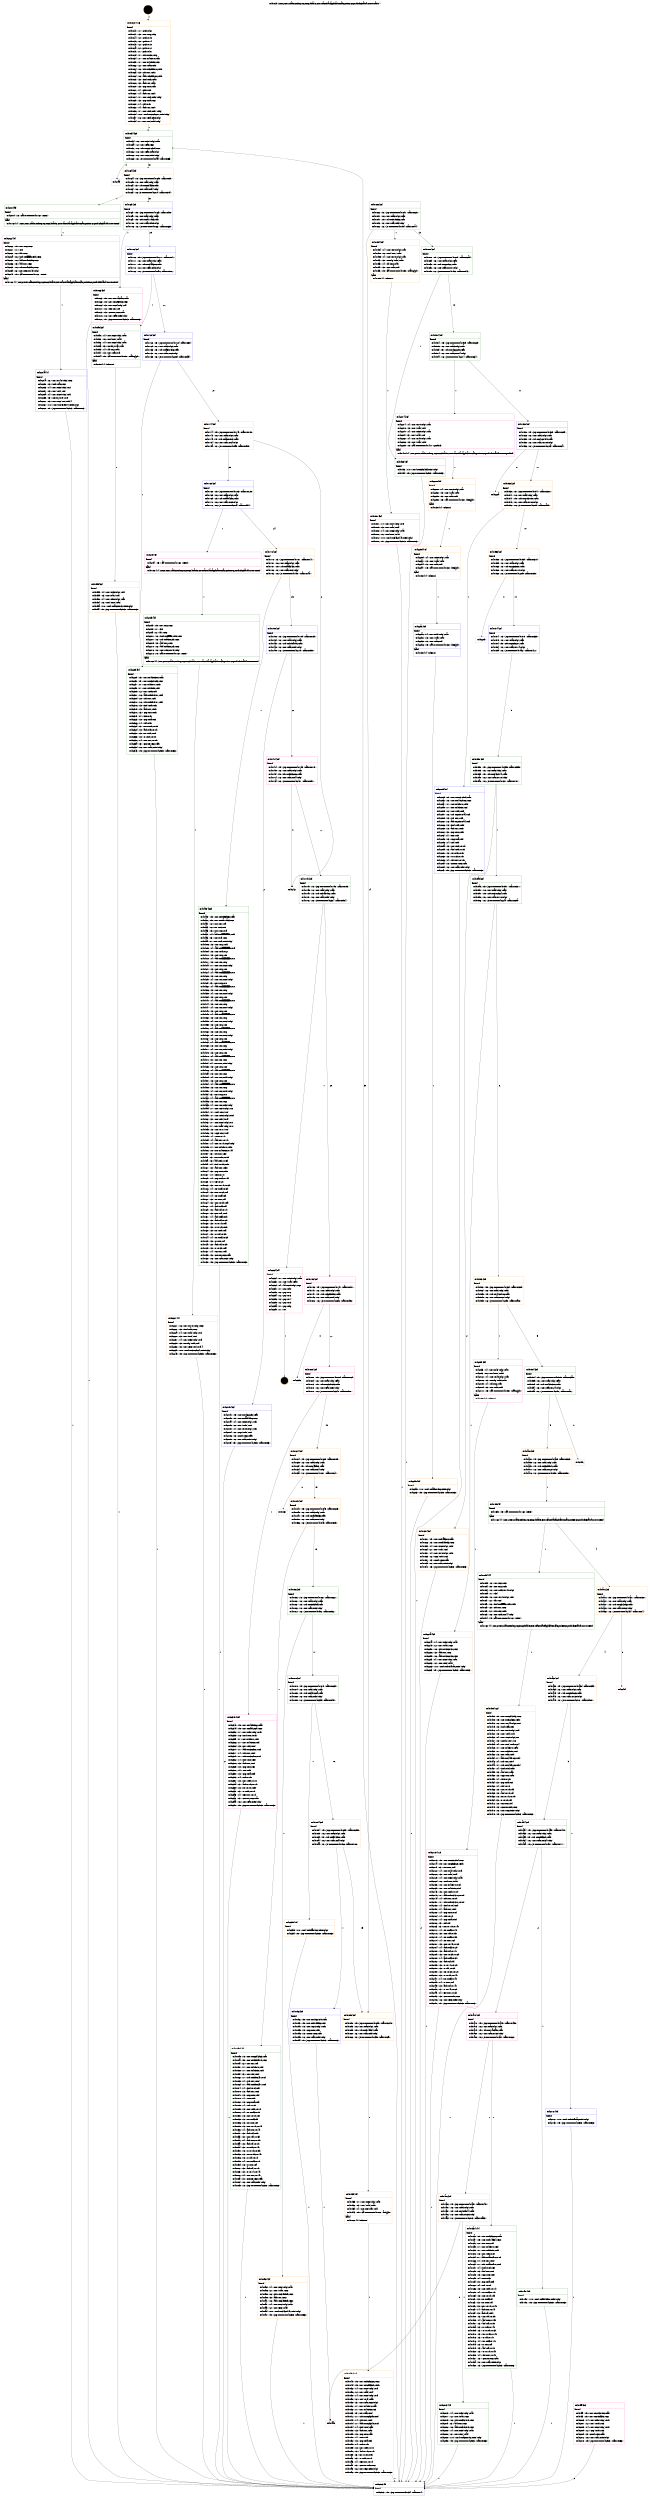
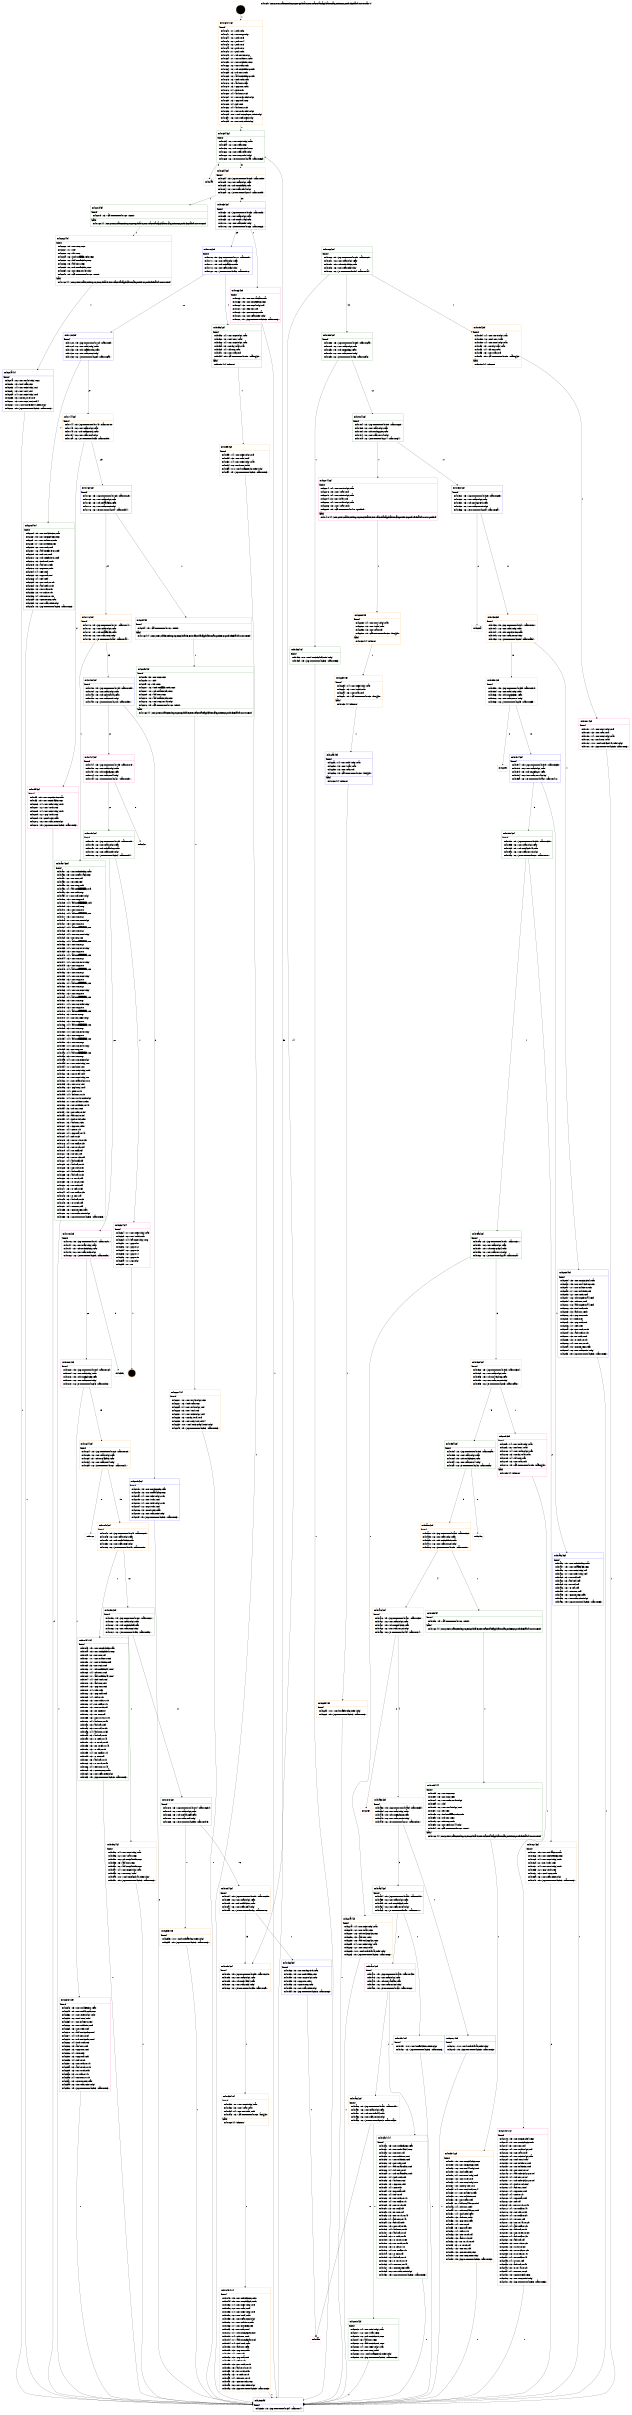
(320, 657) -> (76, 614)
(583, 1555) -> (422, 1579)
none -> (578, 1579)
